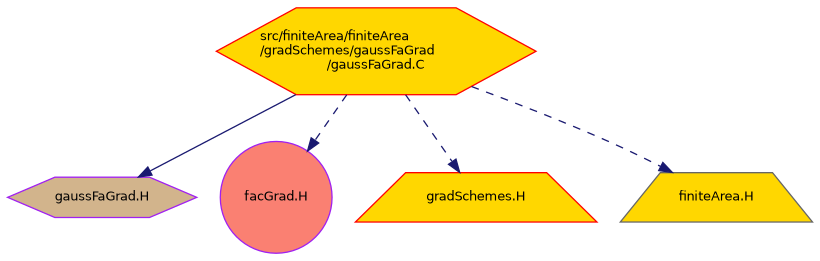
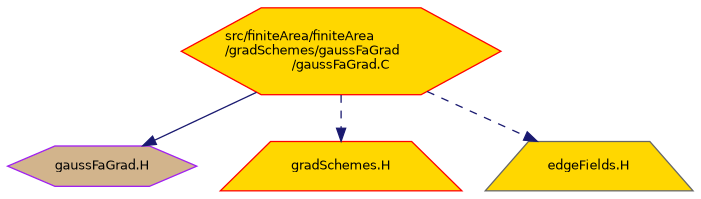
(276, 197) -> none
(716, 197) -> (589, 166)
